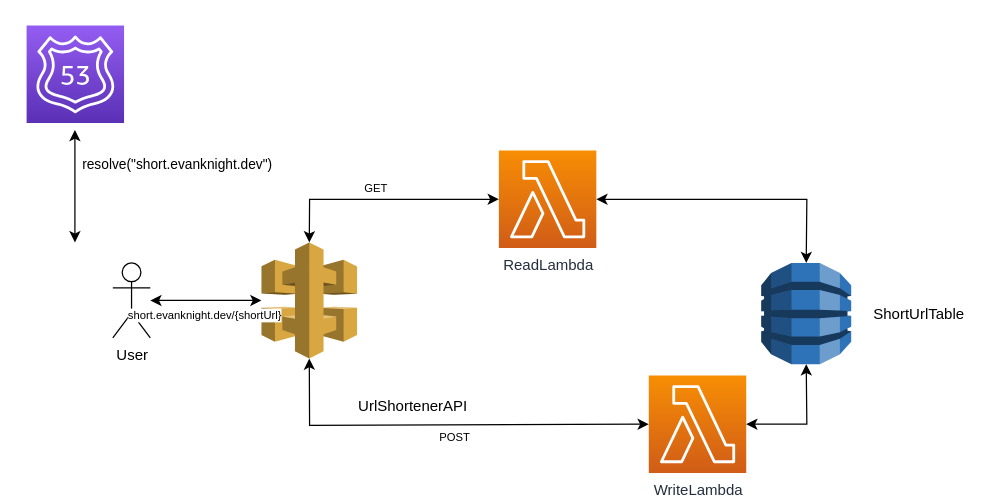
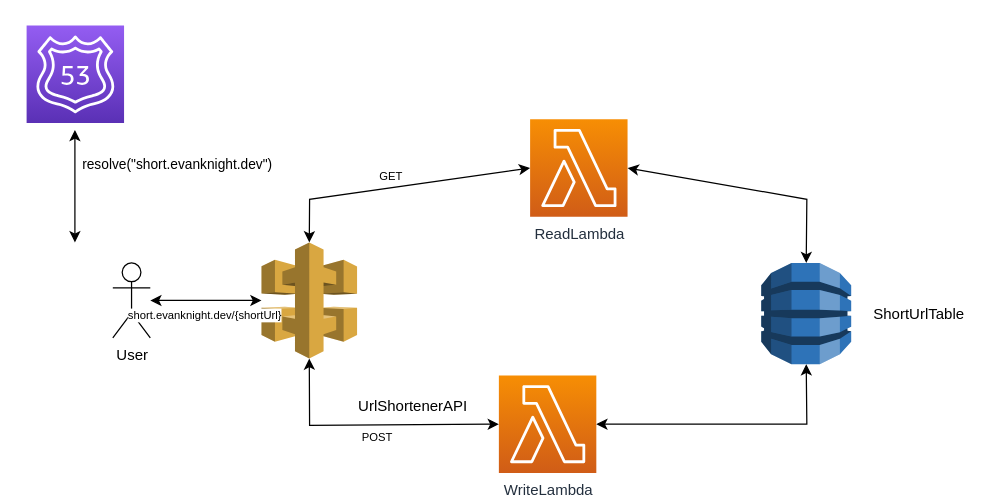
(548, 199) -> (579, 168)
(698, 424) -> (548, 424)
